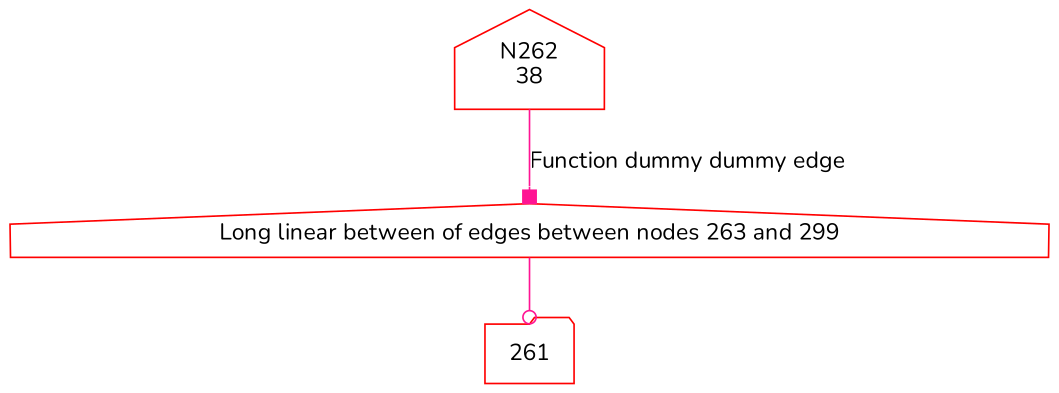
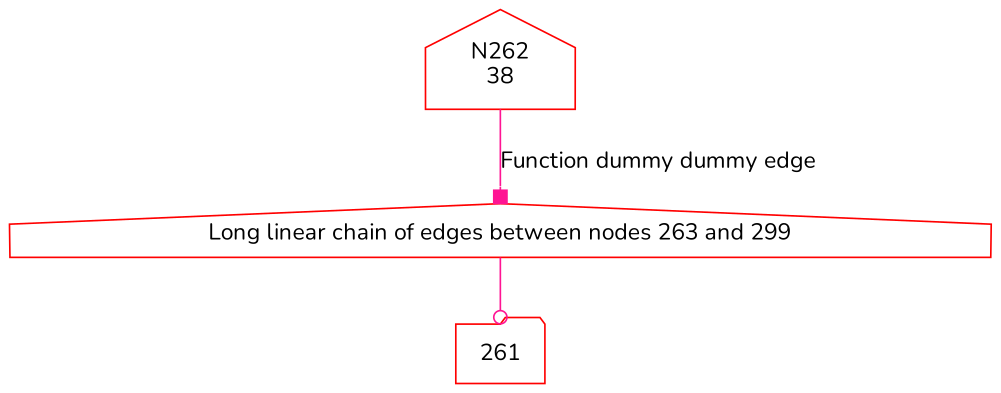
(530, 233) -> (500, 233)
